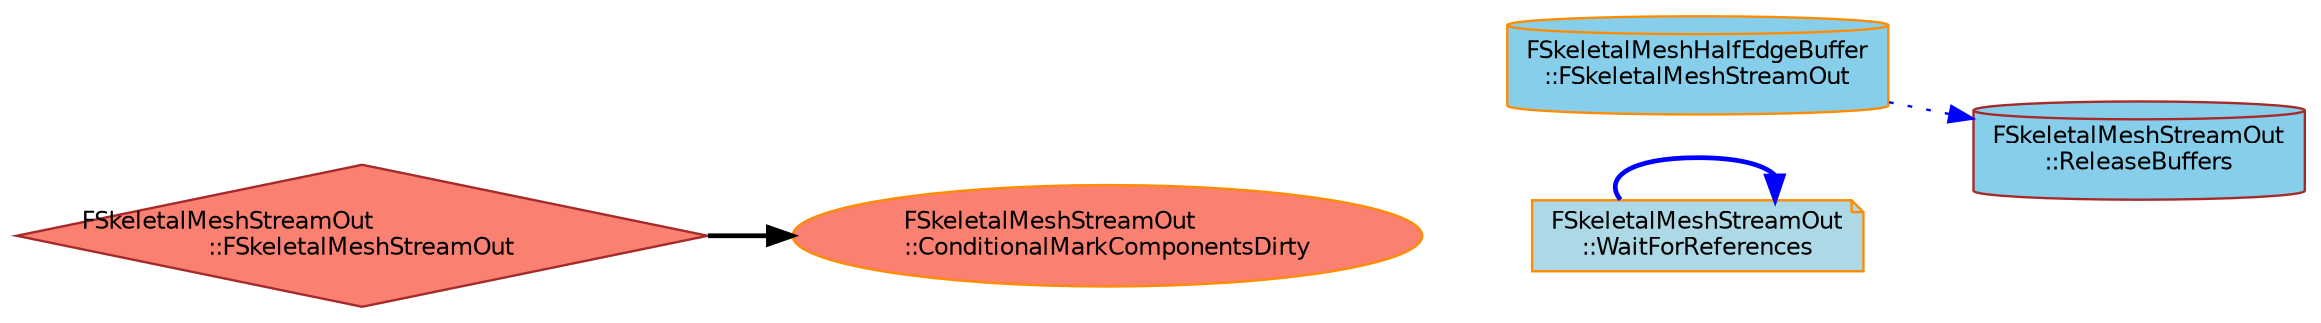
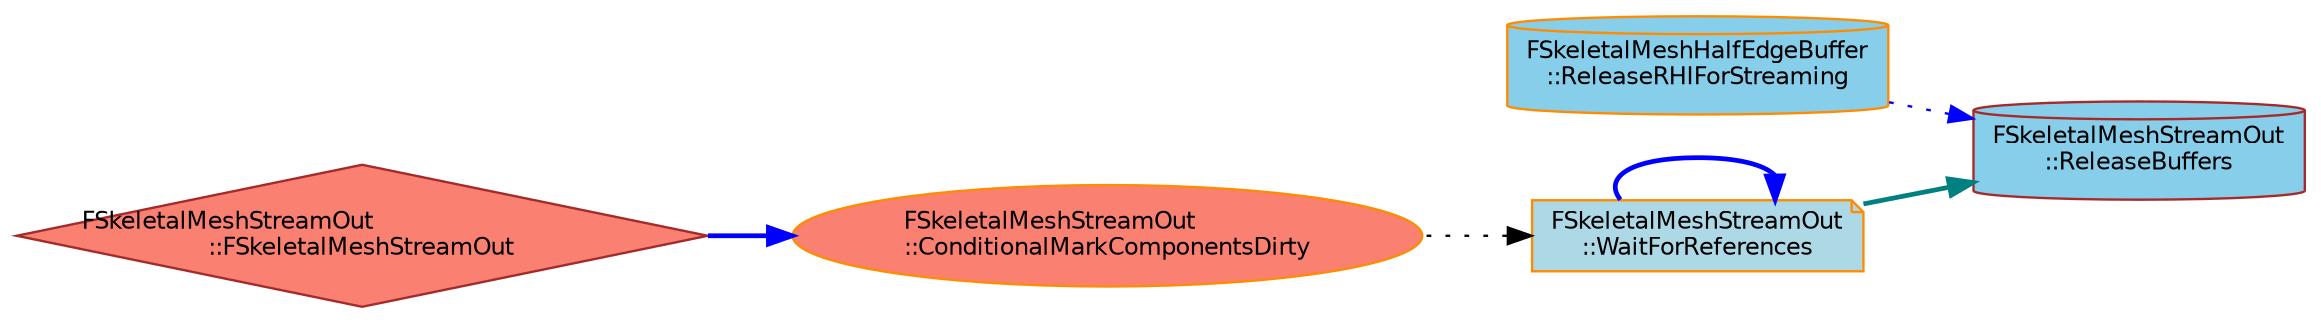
(1698, 65) -> (1698, 65)
none -> (1906, 196)
(738, 236) -> (738, 236)
none -> (1465, 236)
